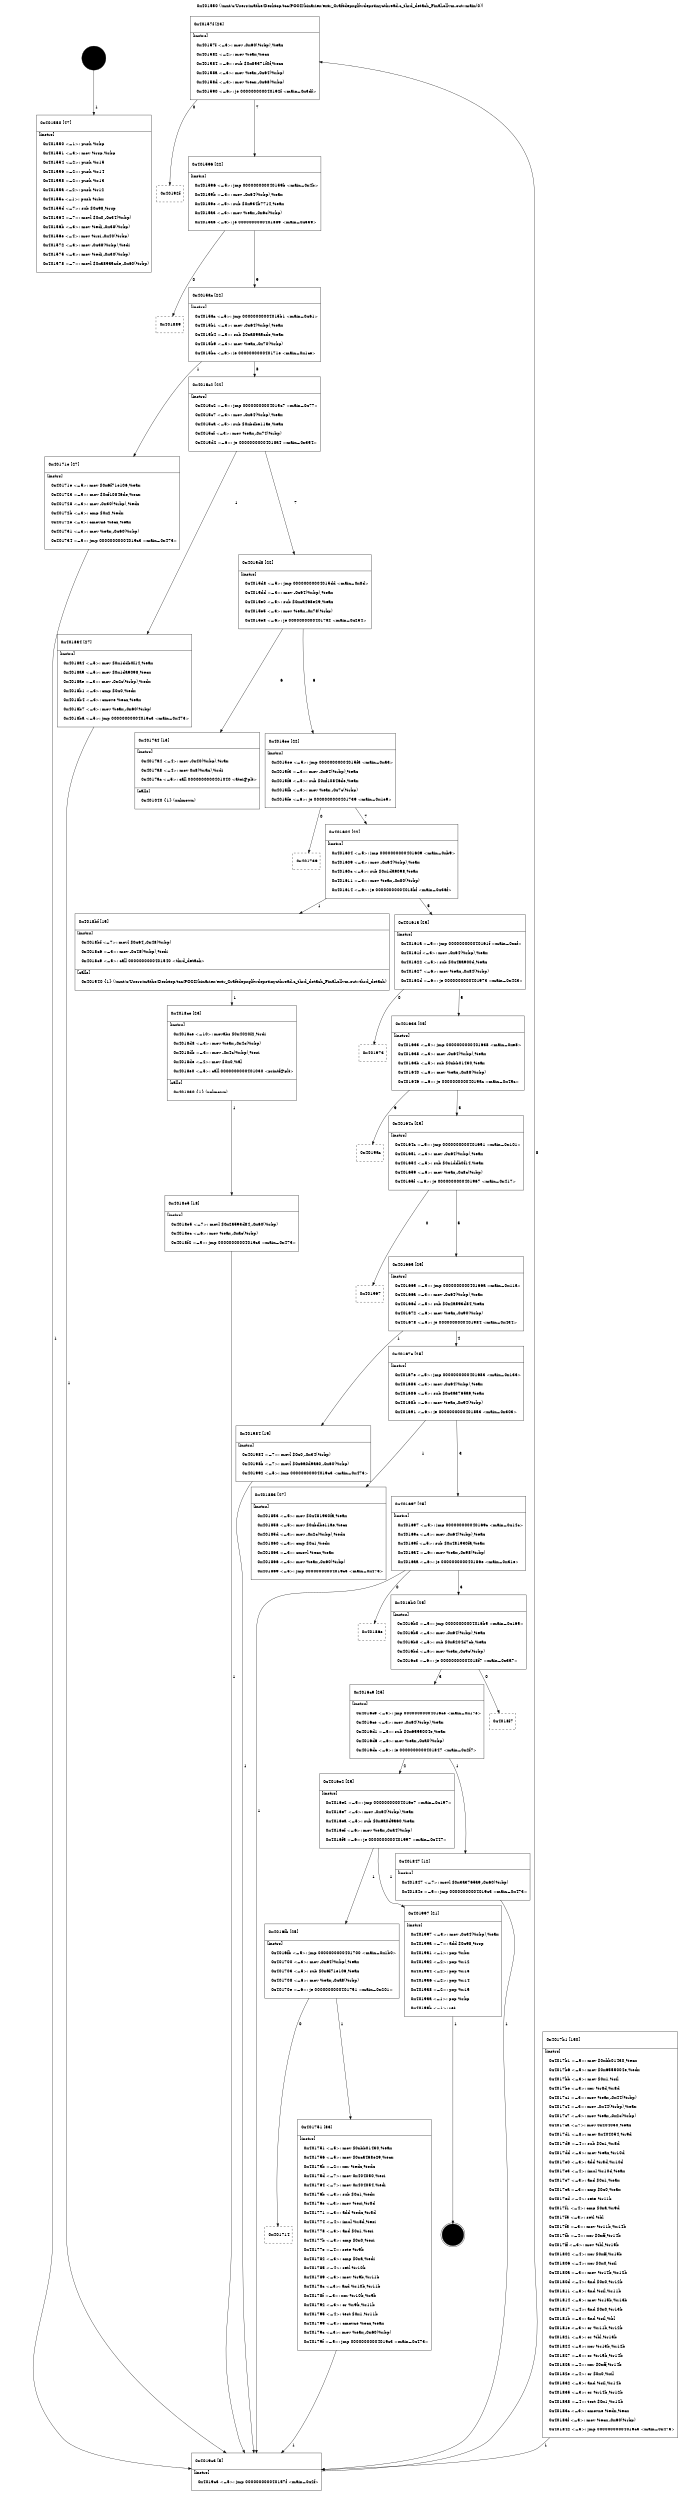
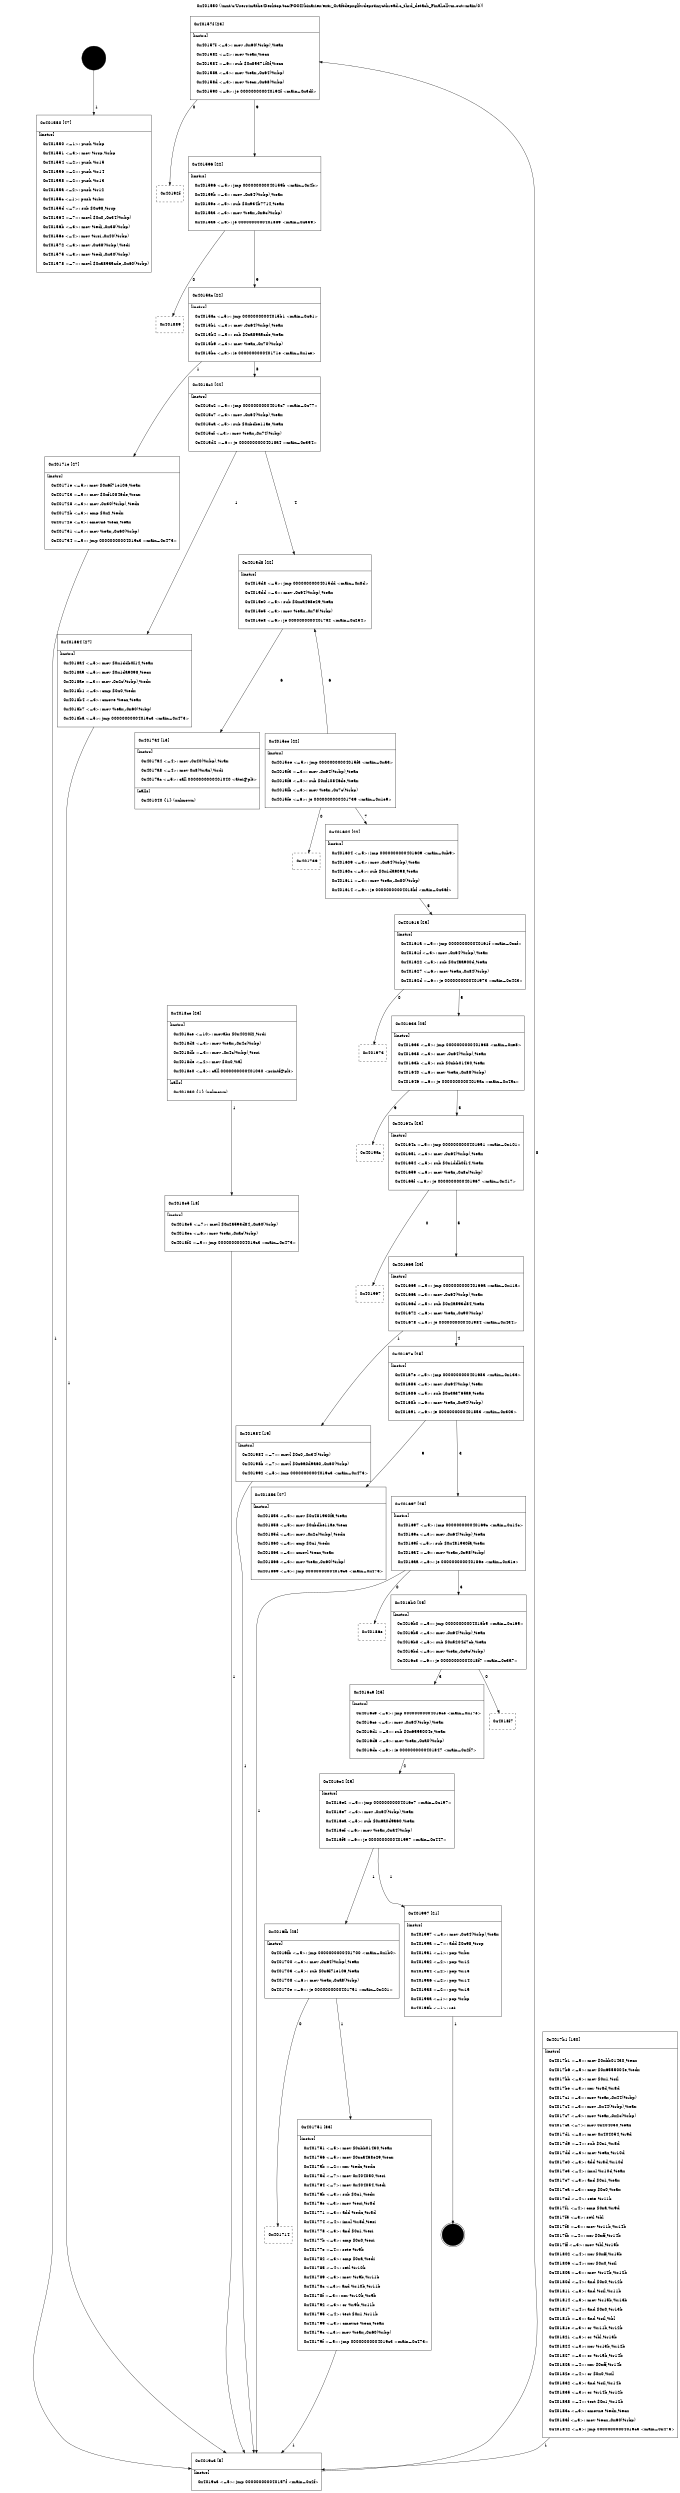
(257, 107) -> (257, 107)
(295, 503) -> (295, 503)
(305, 680) -> (323, 683)
(232, 952) -> none
(423, 1454) -> (423, 1454)
(463, 1877) -> none
